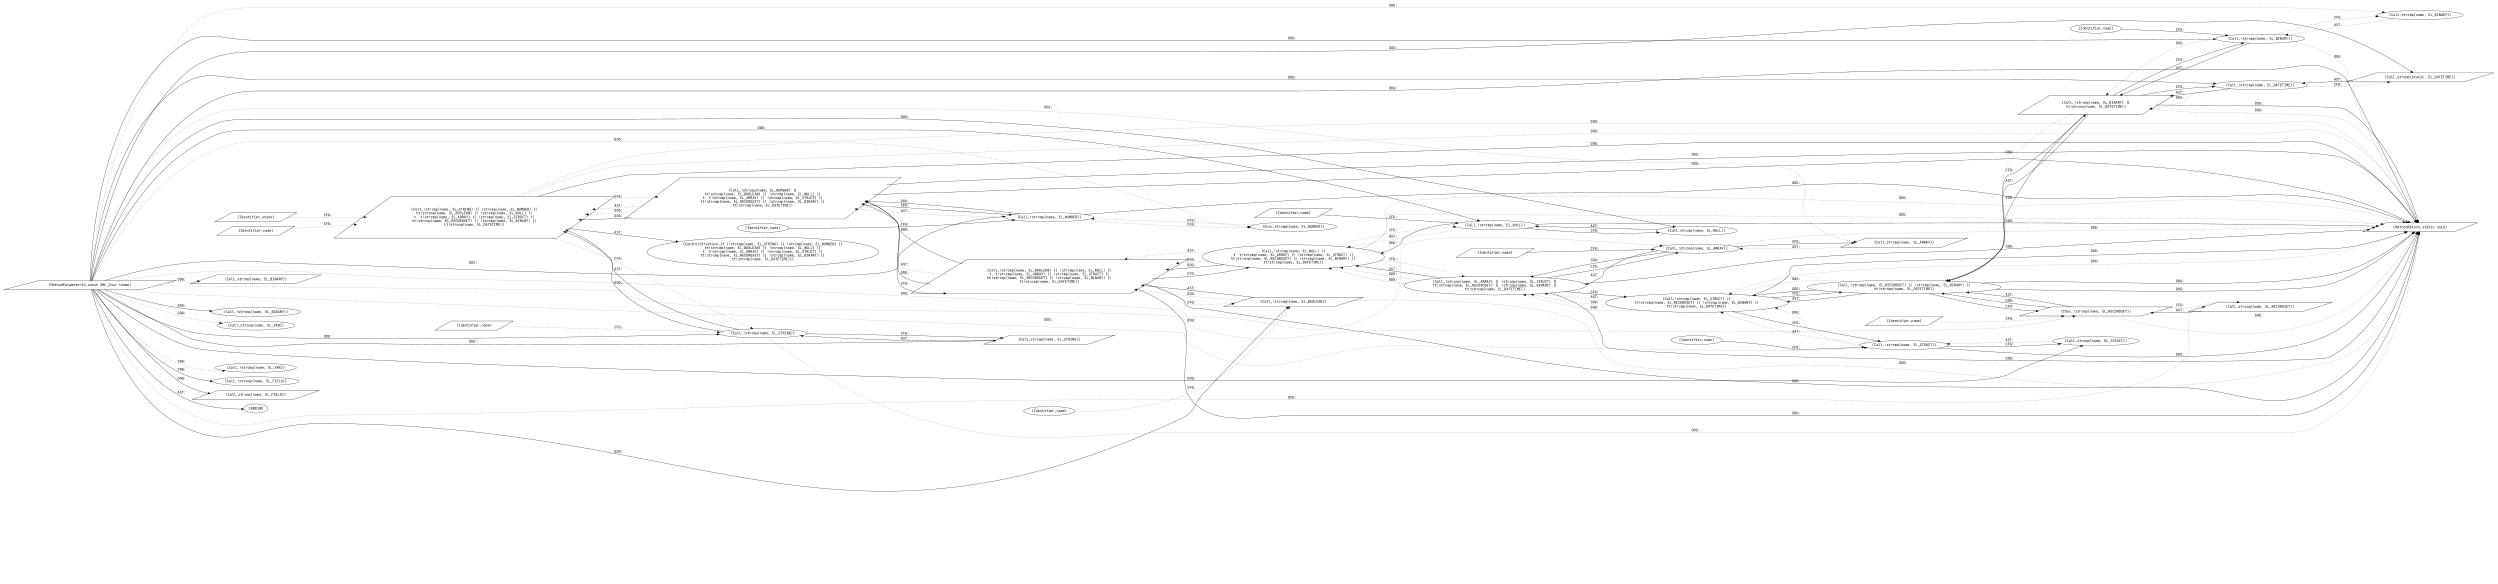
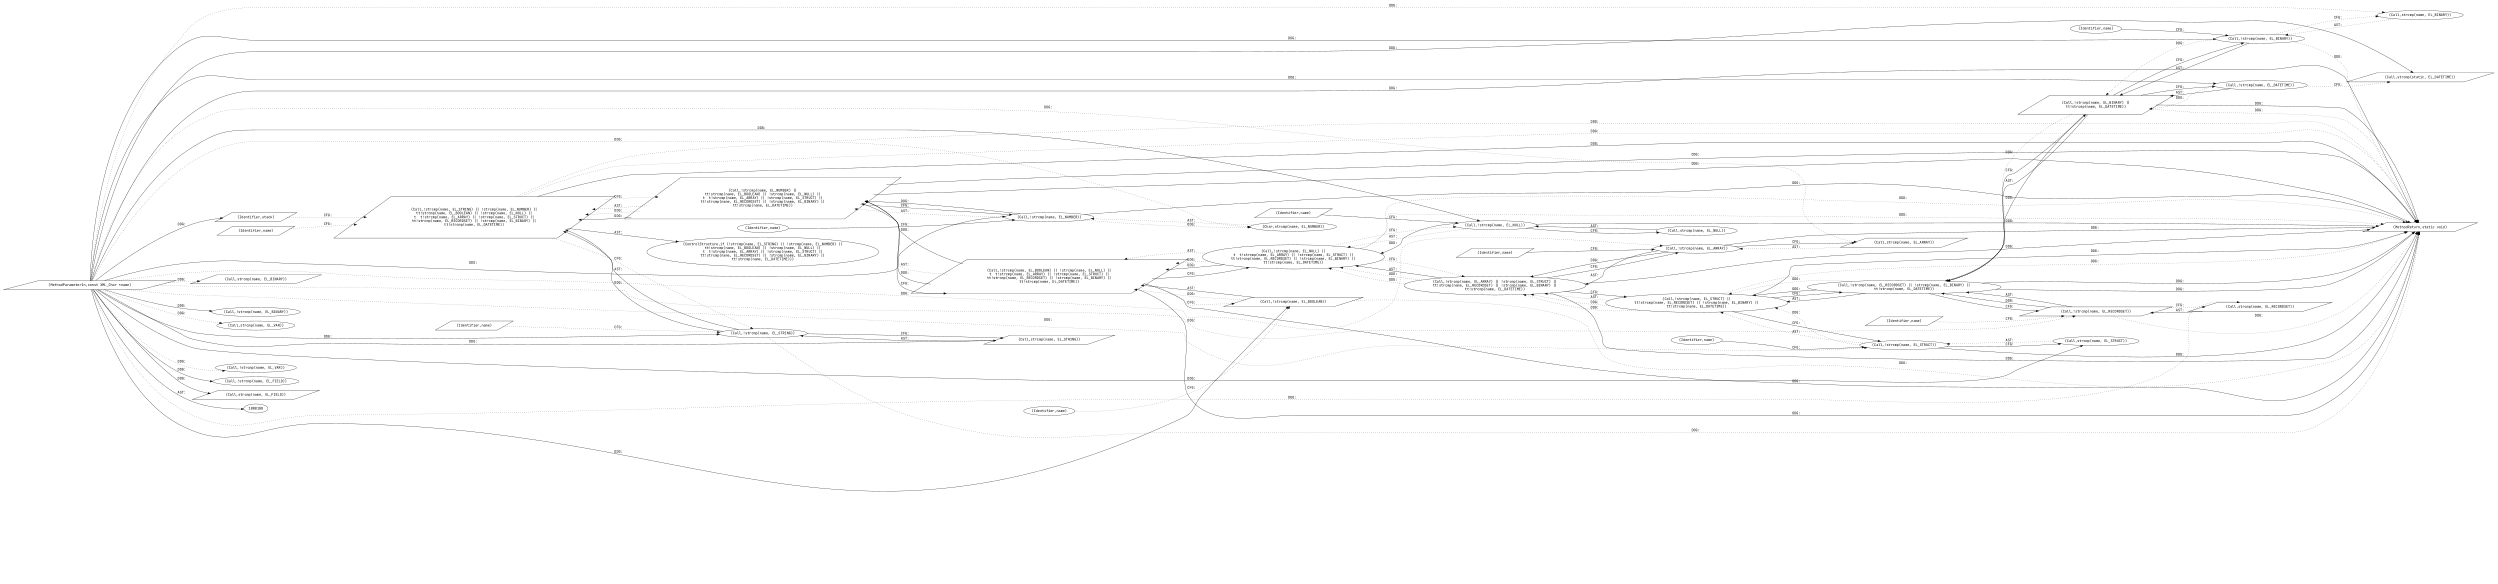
(2329, 82) -> none
(845, 118) -> (154, 241)
(1193, 221) -> (1193, 221)
(1193, 225) -> (1193, 225)
(2048, 231) -> (2048, 231)
(2096, 311) -> (2096, 311)
